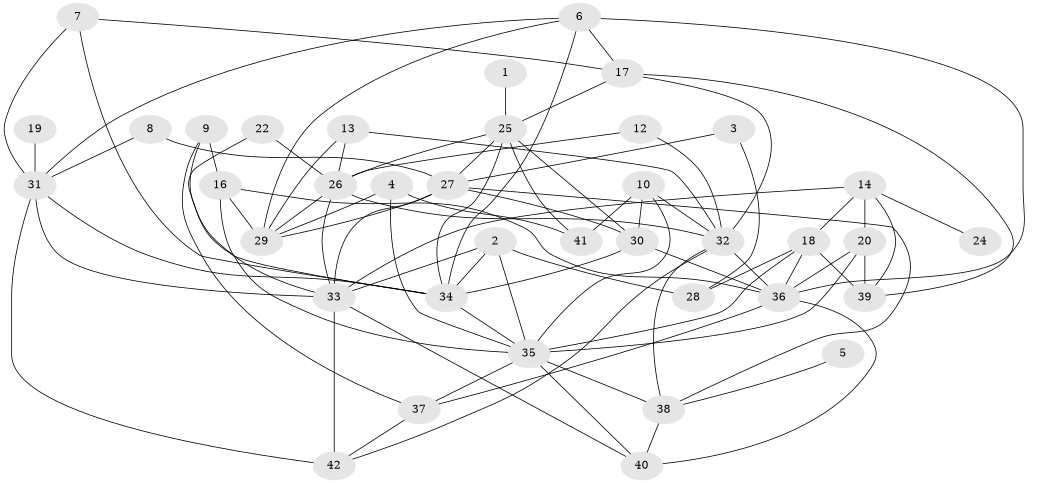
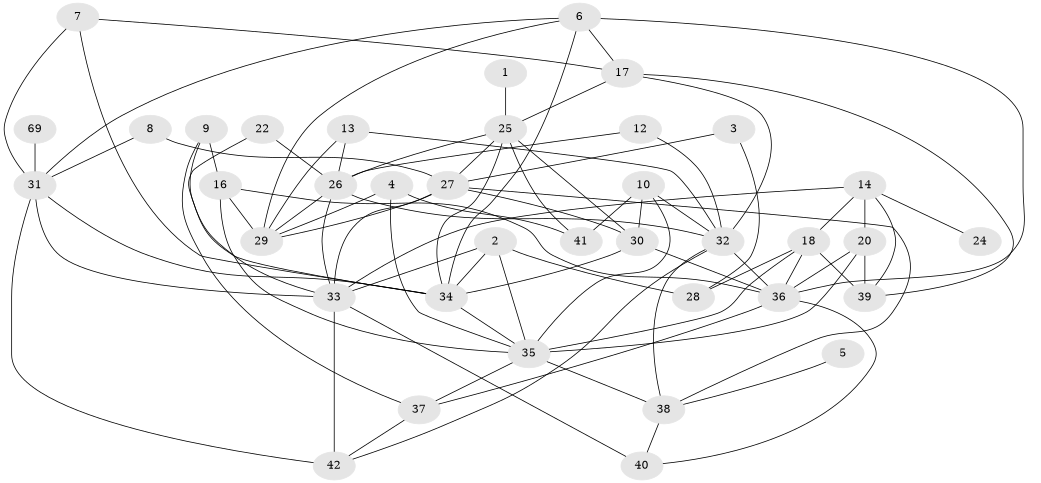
(35, 129) -> (35, 129)
(585, 410) -> none
